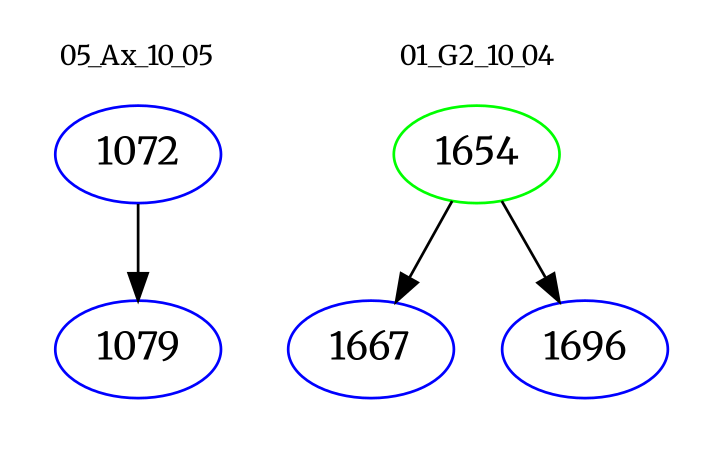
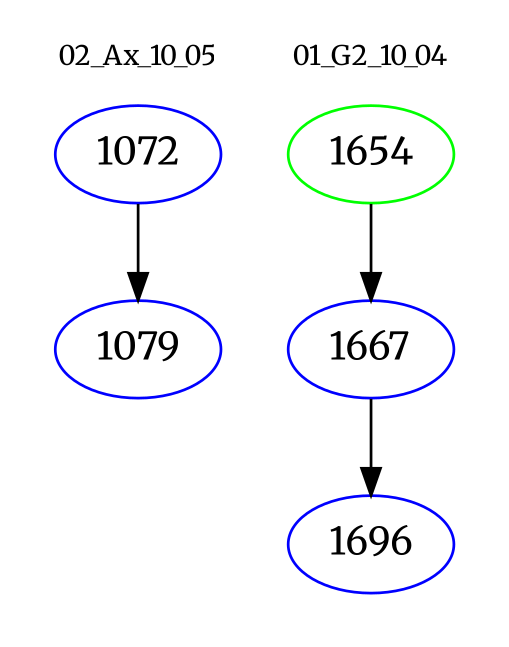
(138, 58) -> (138, 58)
(524, 239) -> (371, 434)
